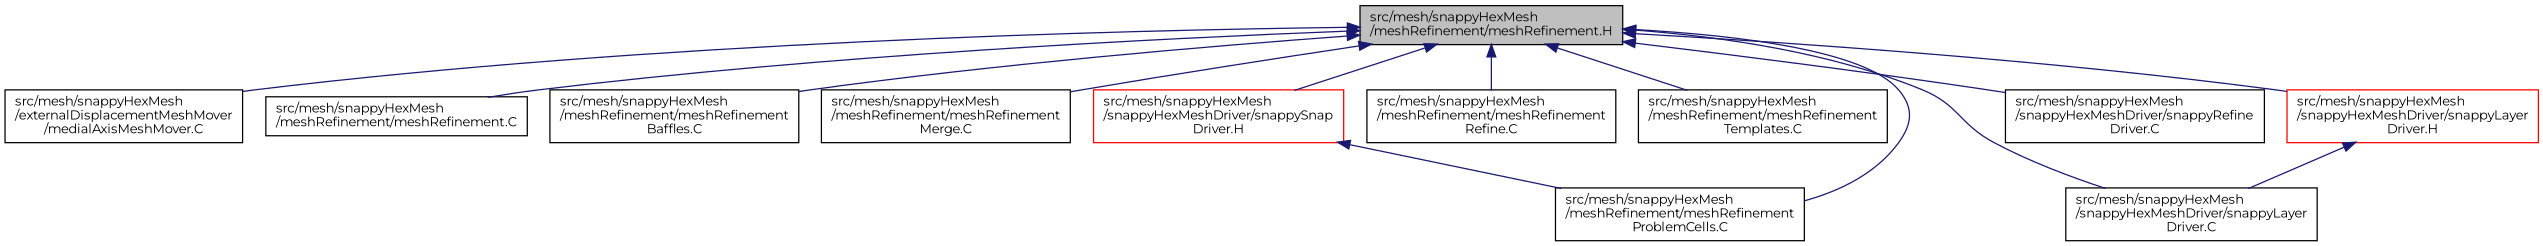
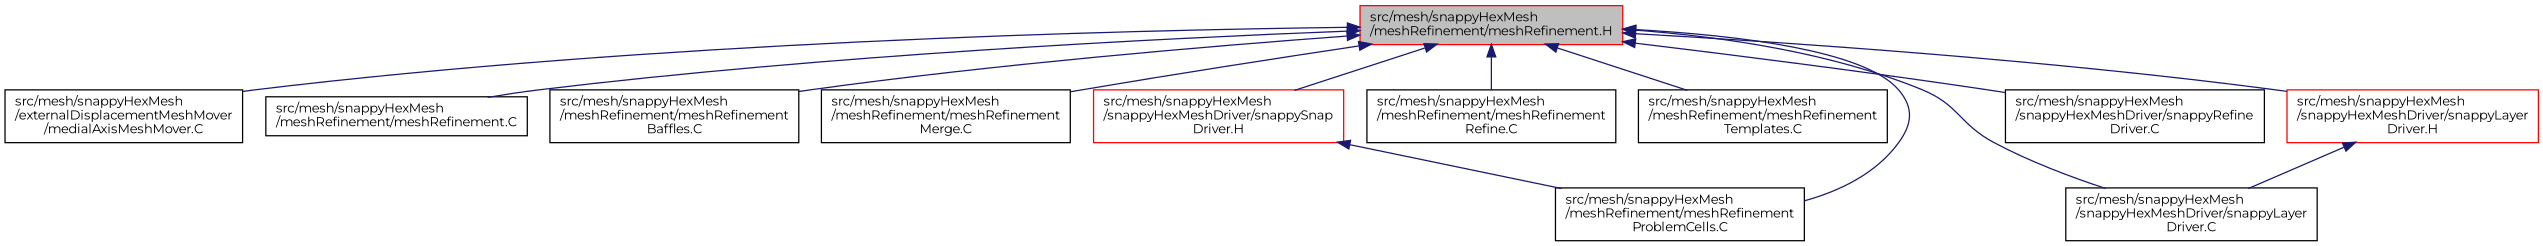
(1491, 25) -> (1491, 25)
